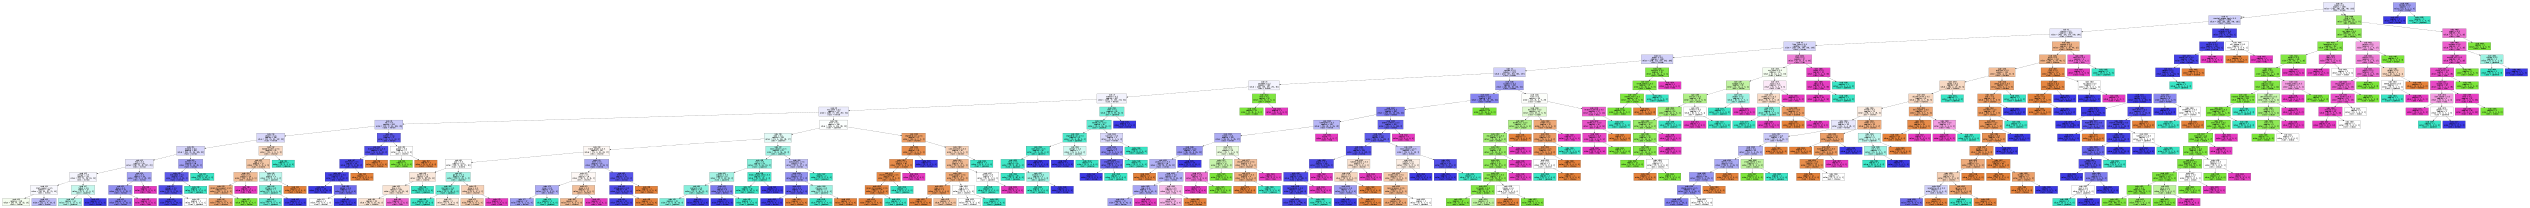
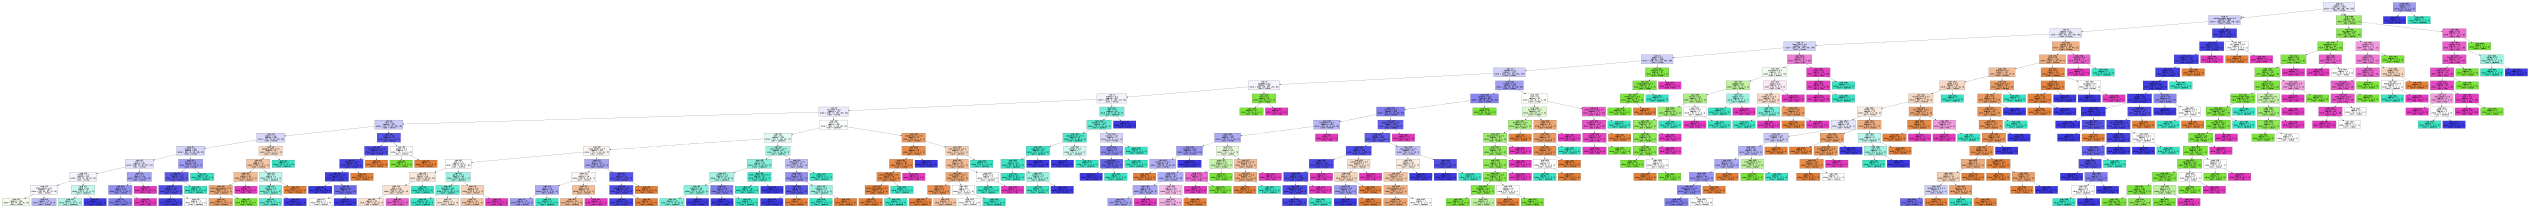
none -> (2155, 85)
